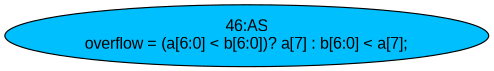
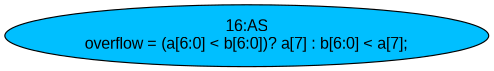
(247, 36) -> (247, 36)
